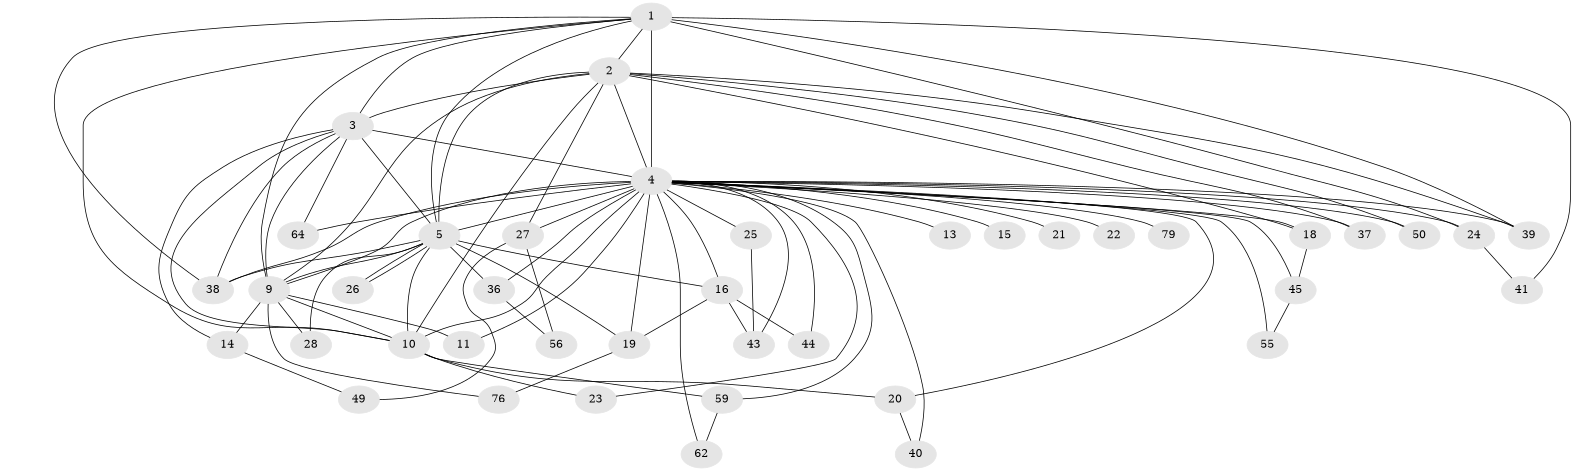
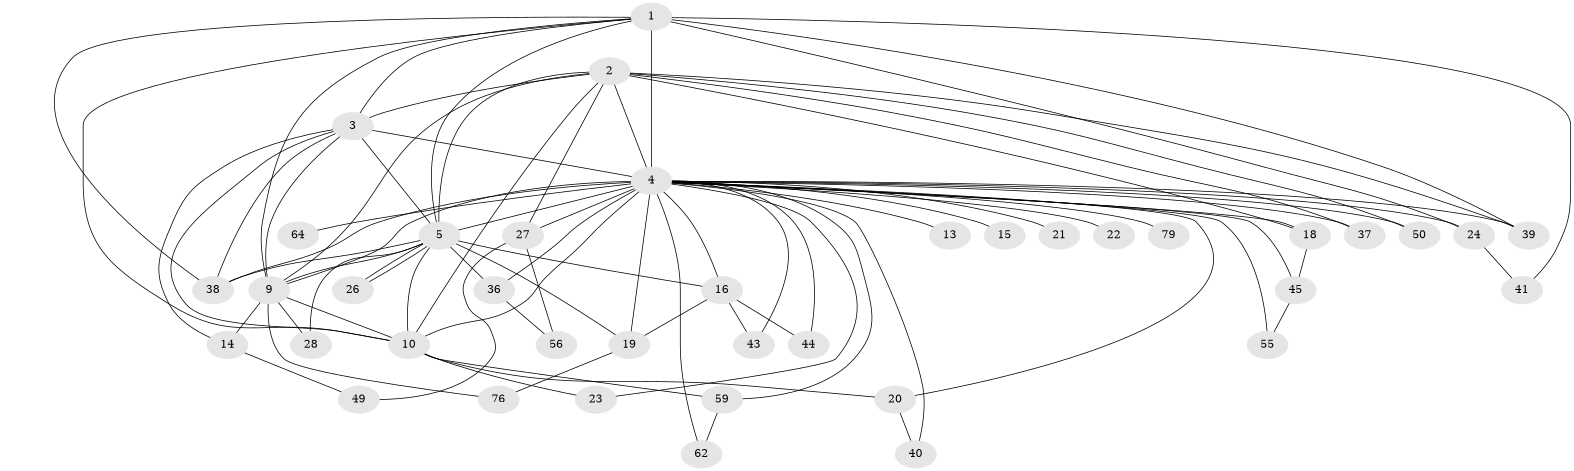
(631, 44) -> none
(326, 181) -> none
(751, 236) -> none
(464, 345) -> none
